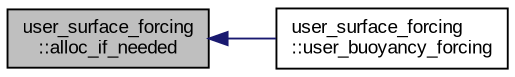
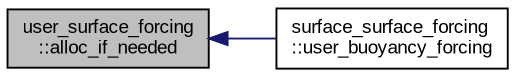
(392, 39) -> (392, 39)
